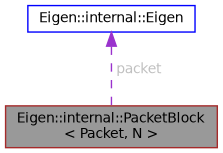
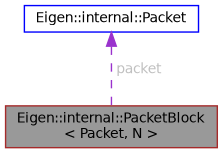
(111, 19) -> (111, 19)
